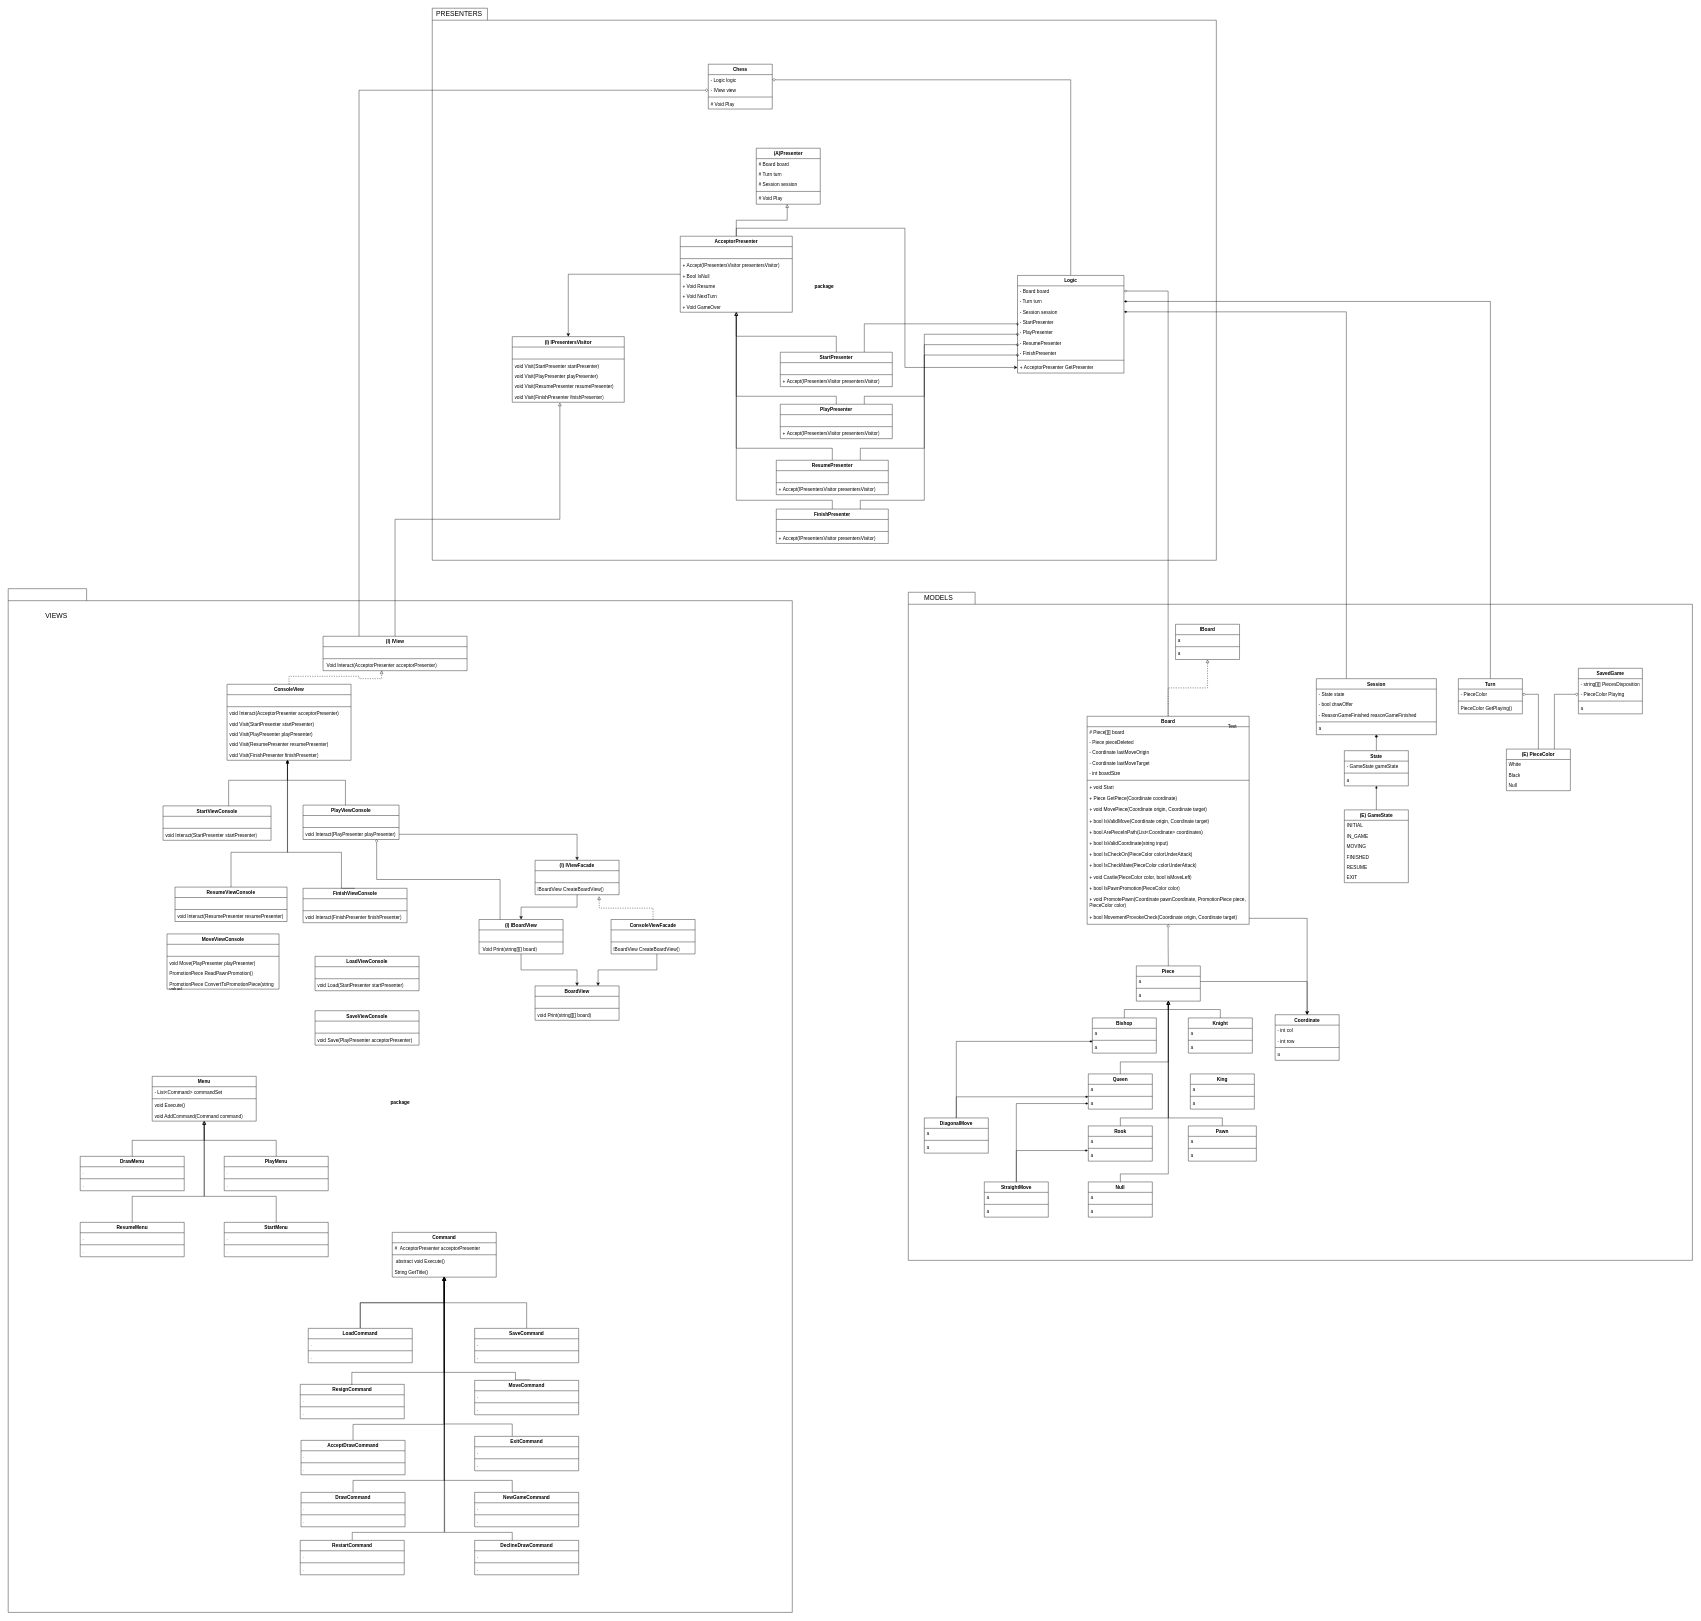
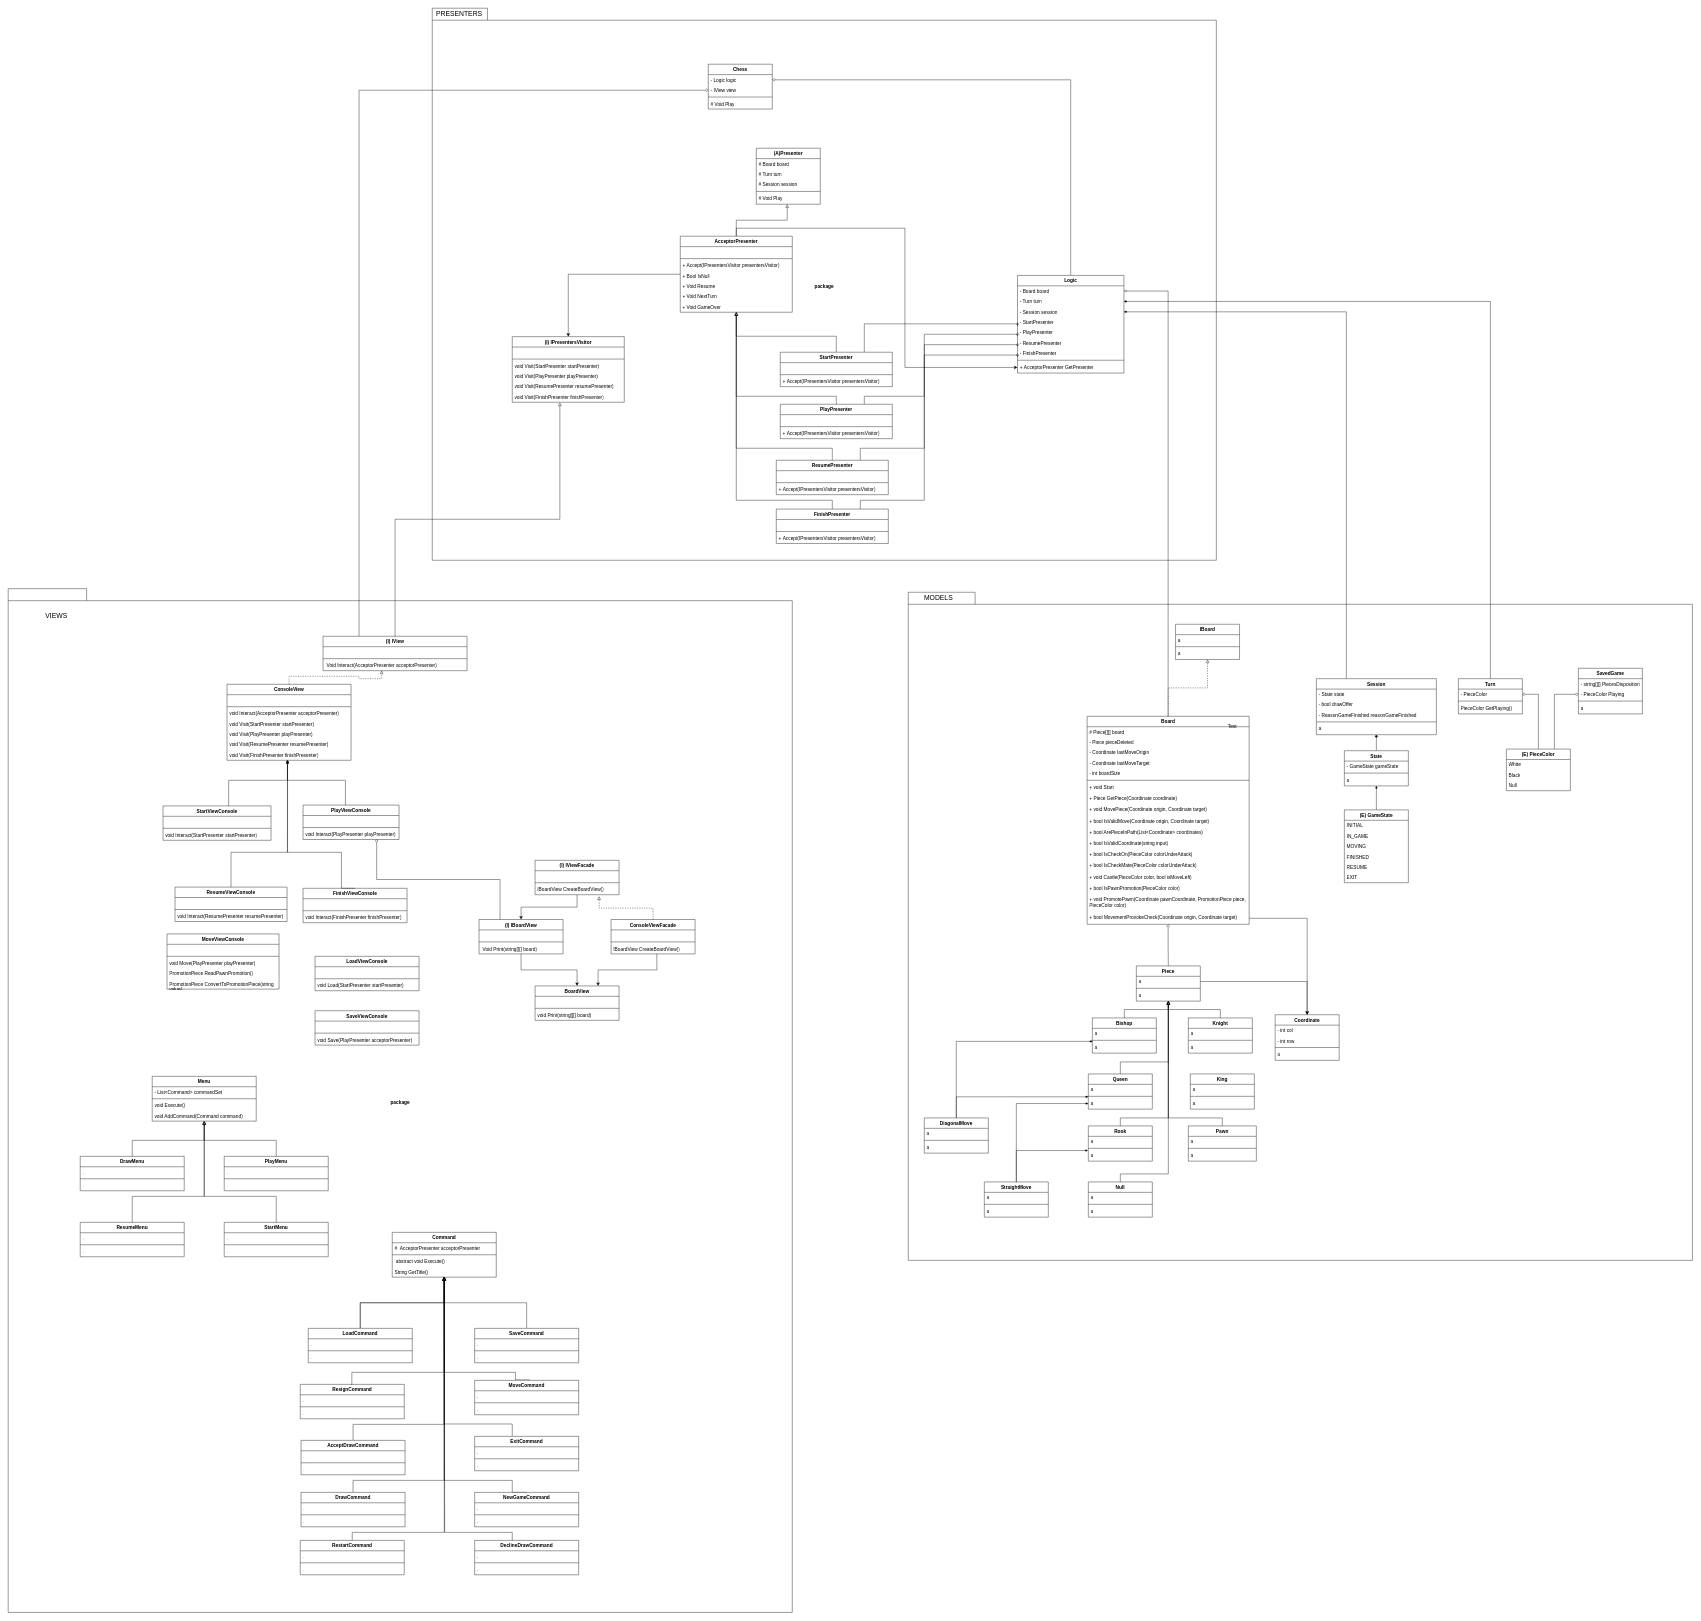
(576, 834) -> none
